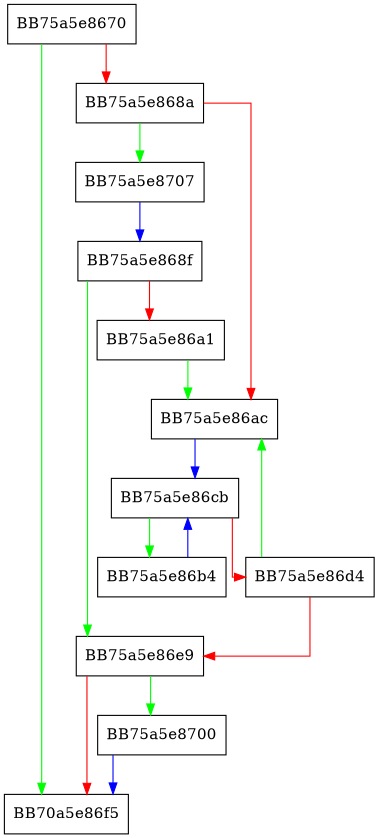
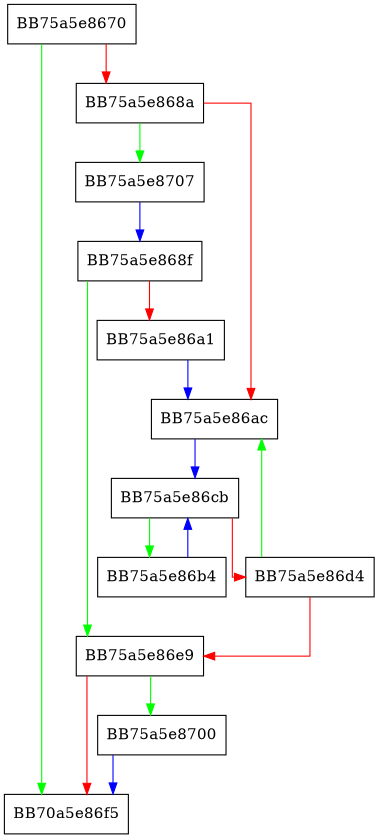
(188, 374) -> (188, 374)
